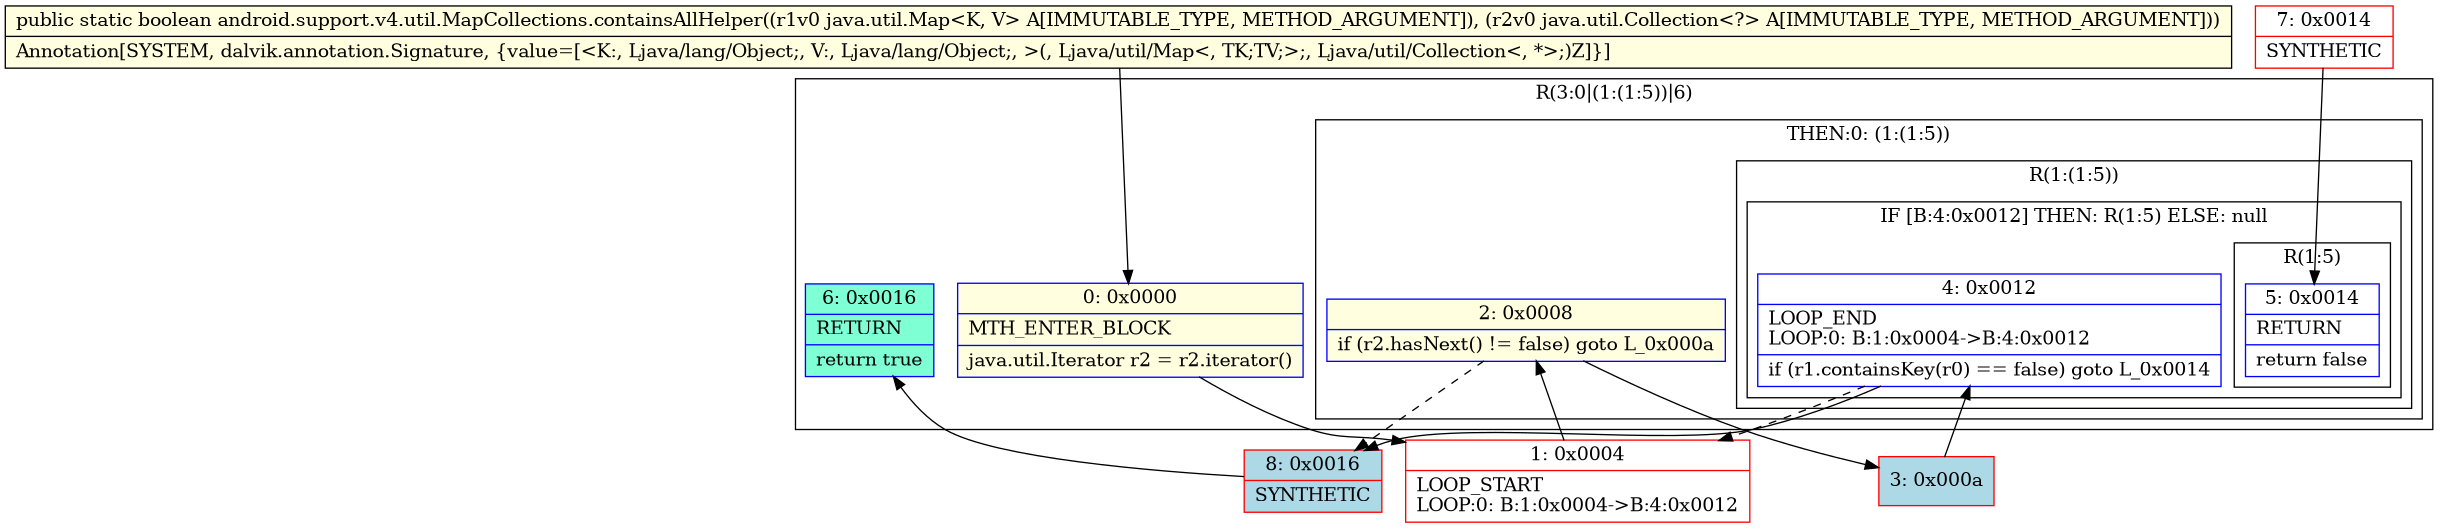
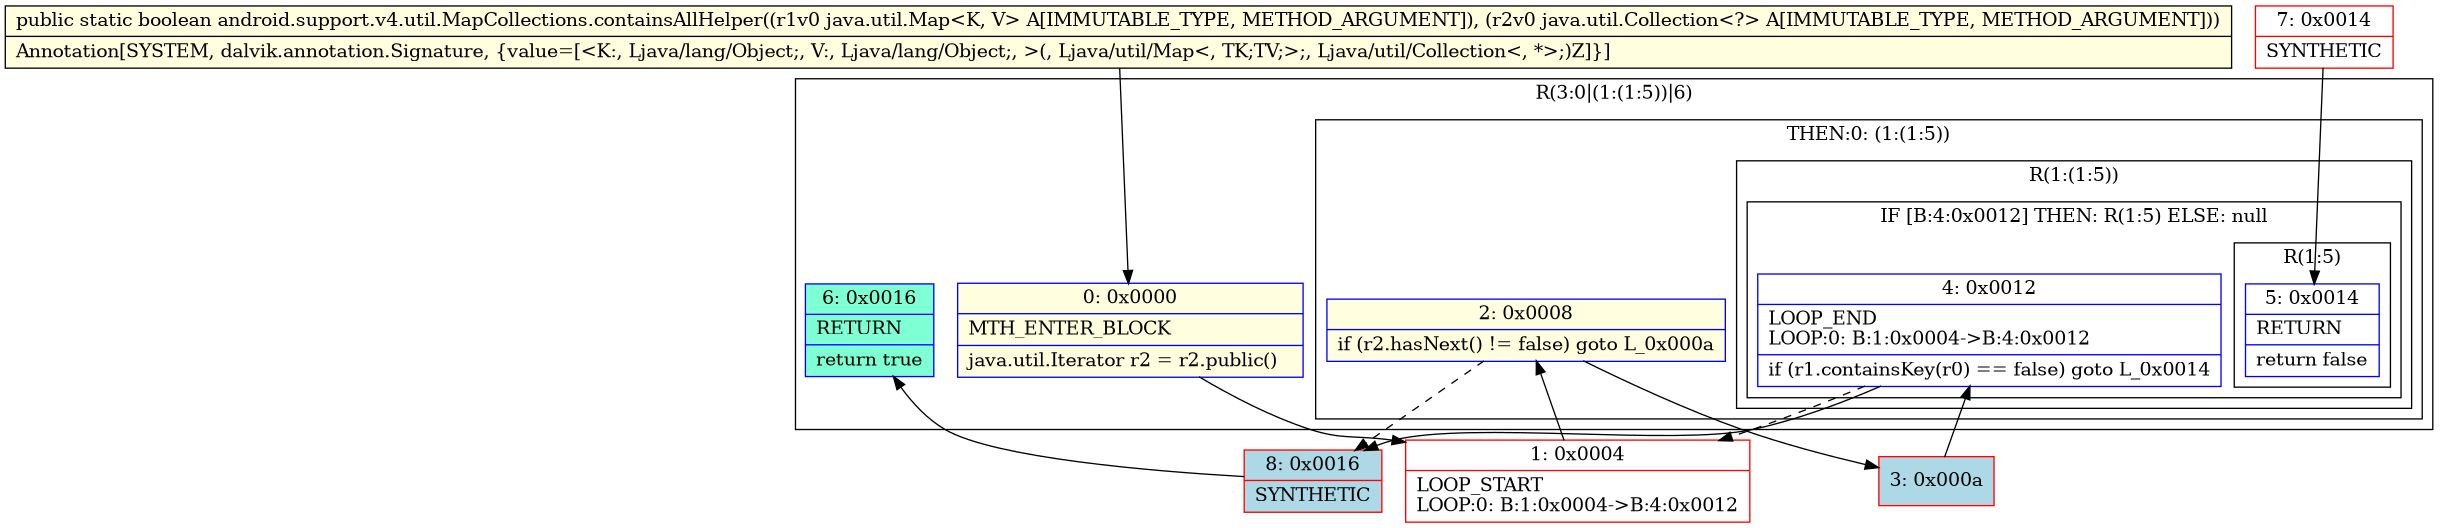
(1130, 361) -> (1123, 361)
